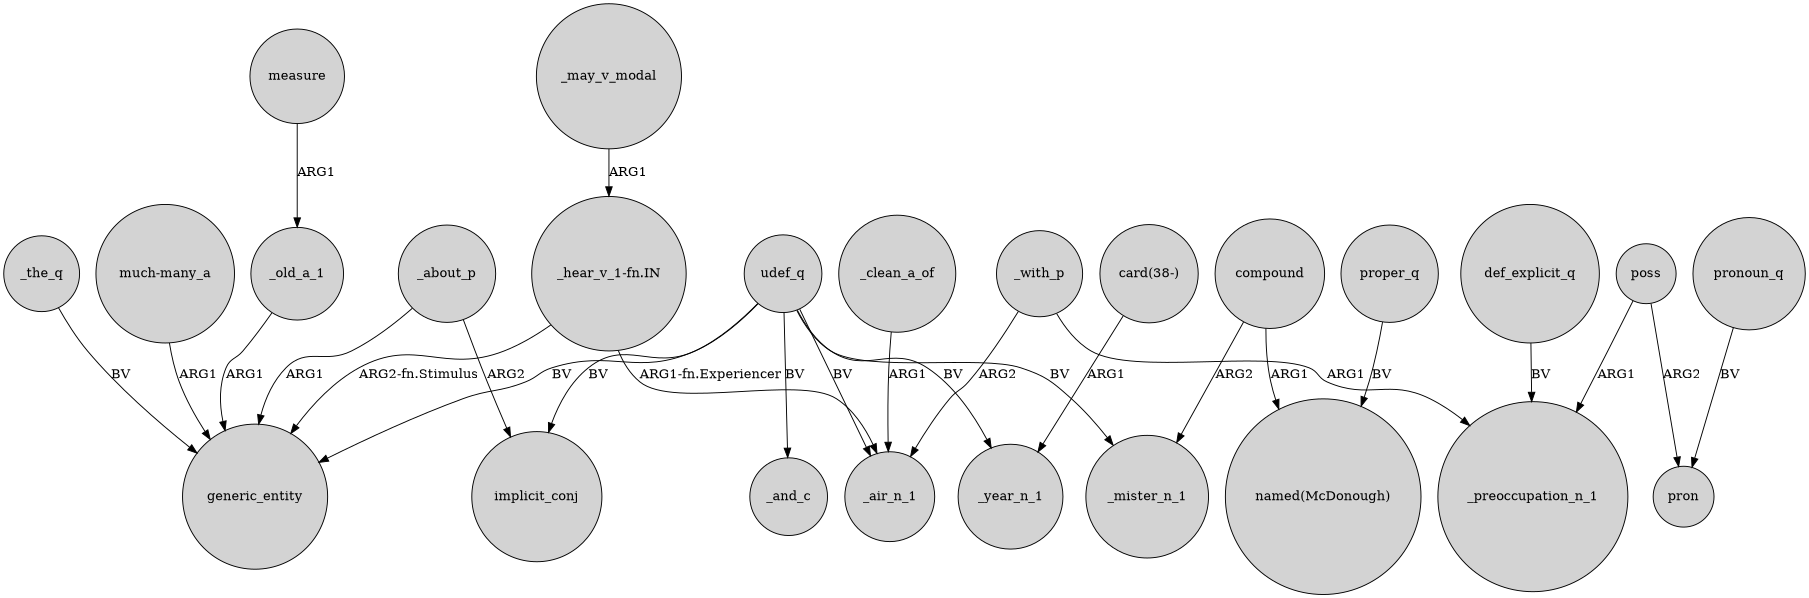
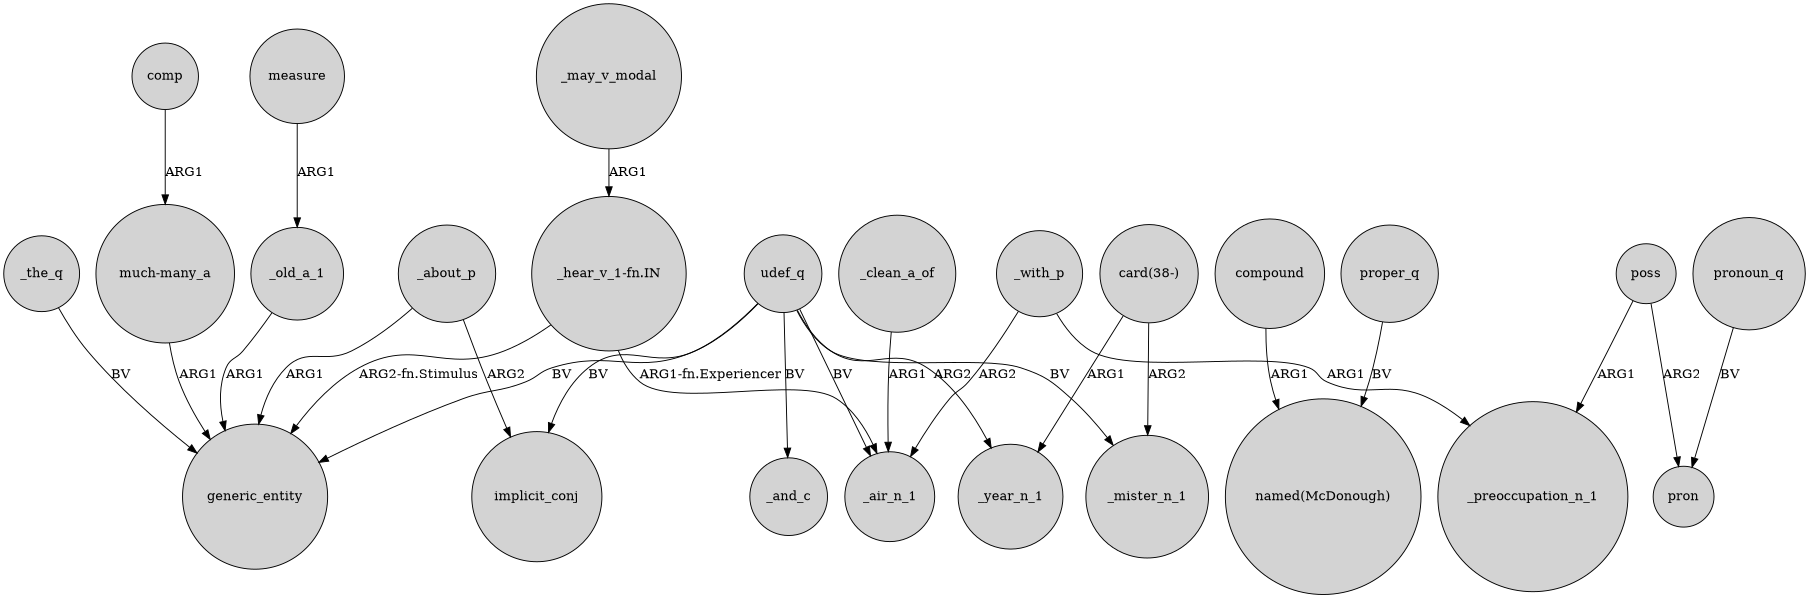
none -> (165, 76)
(1530, 274) -> none
(953, 375) -> (953, 375)
(1212, 378) -> (1148, 374)
